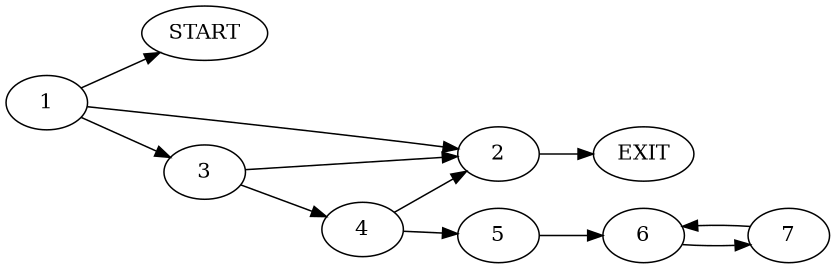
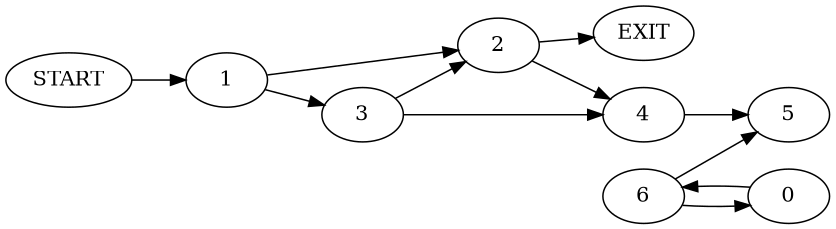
(114, 73) -> (151, 80)
(424, 196) -> (564, 77)
(563, 236) -> (710, 159)
(789, 236) -> (789, 196)
